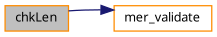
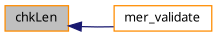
(85, 10) -> (97, 27)
